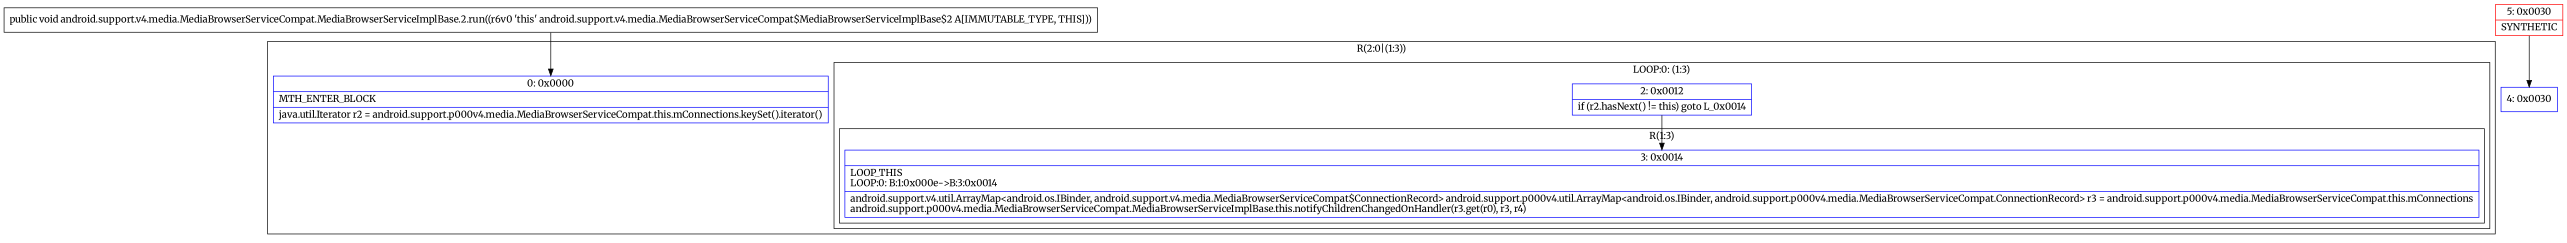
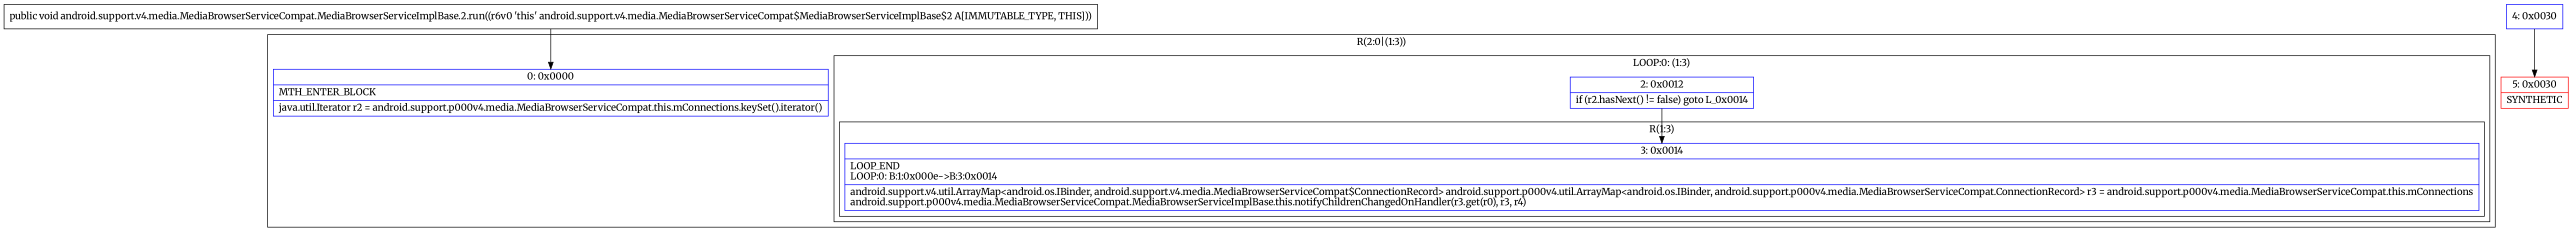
(2529, 58) -> (2535, 49)
(1662, 107) -> (1662, 100)
(876, 173) -> (875, 166)
